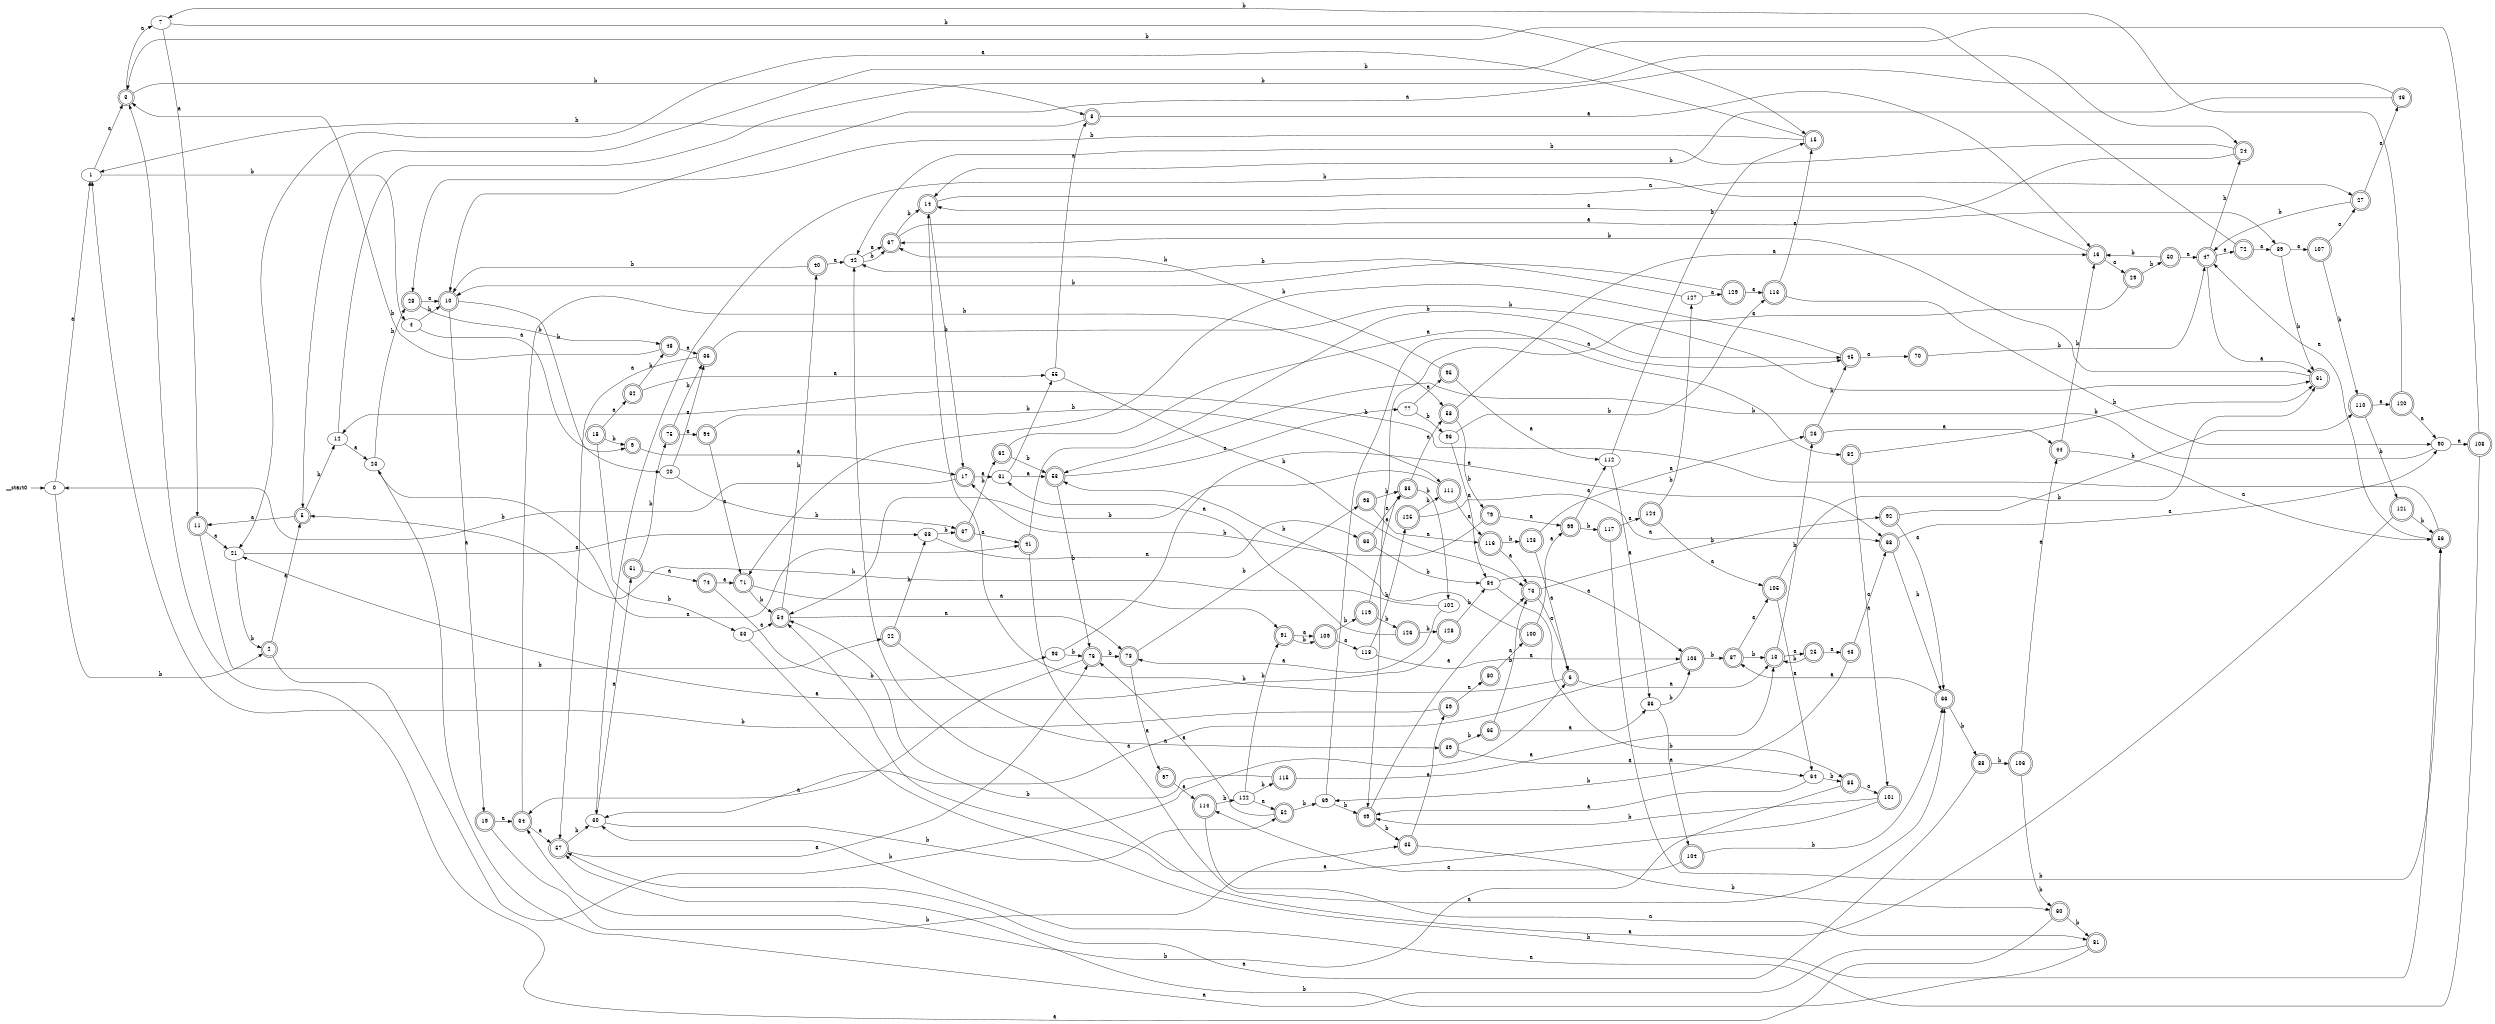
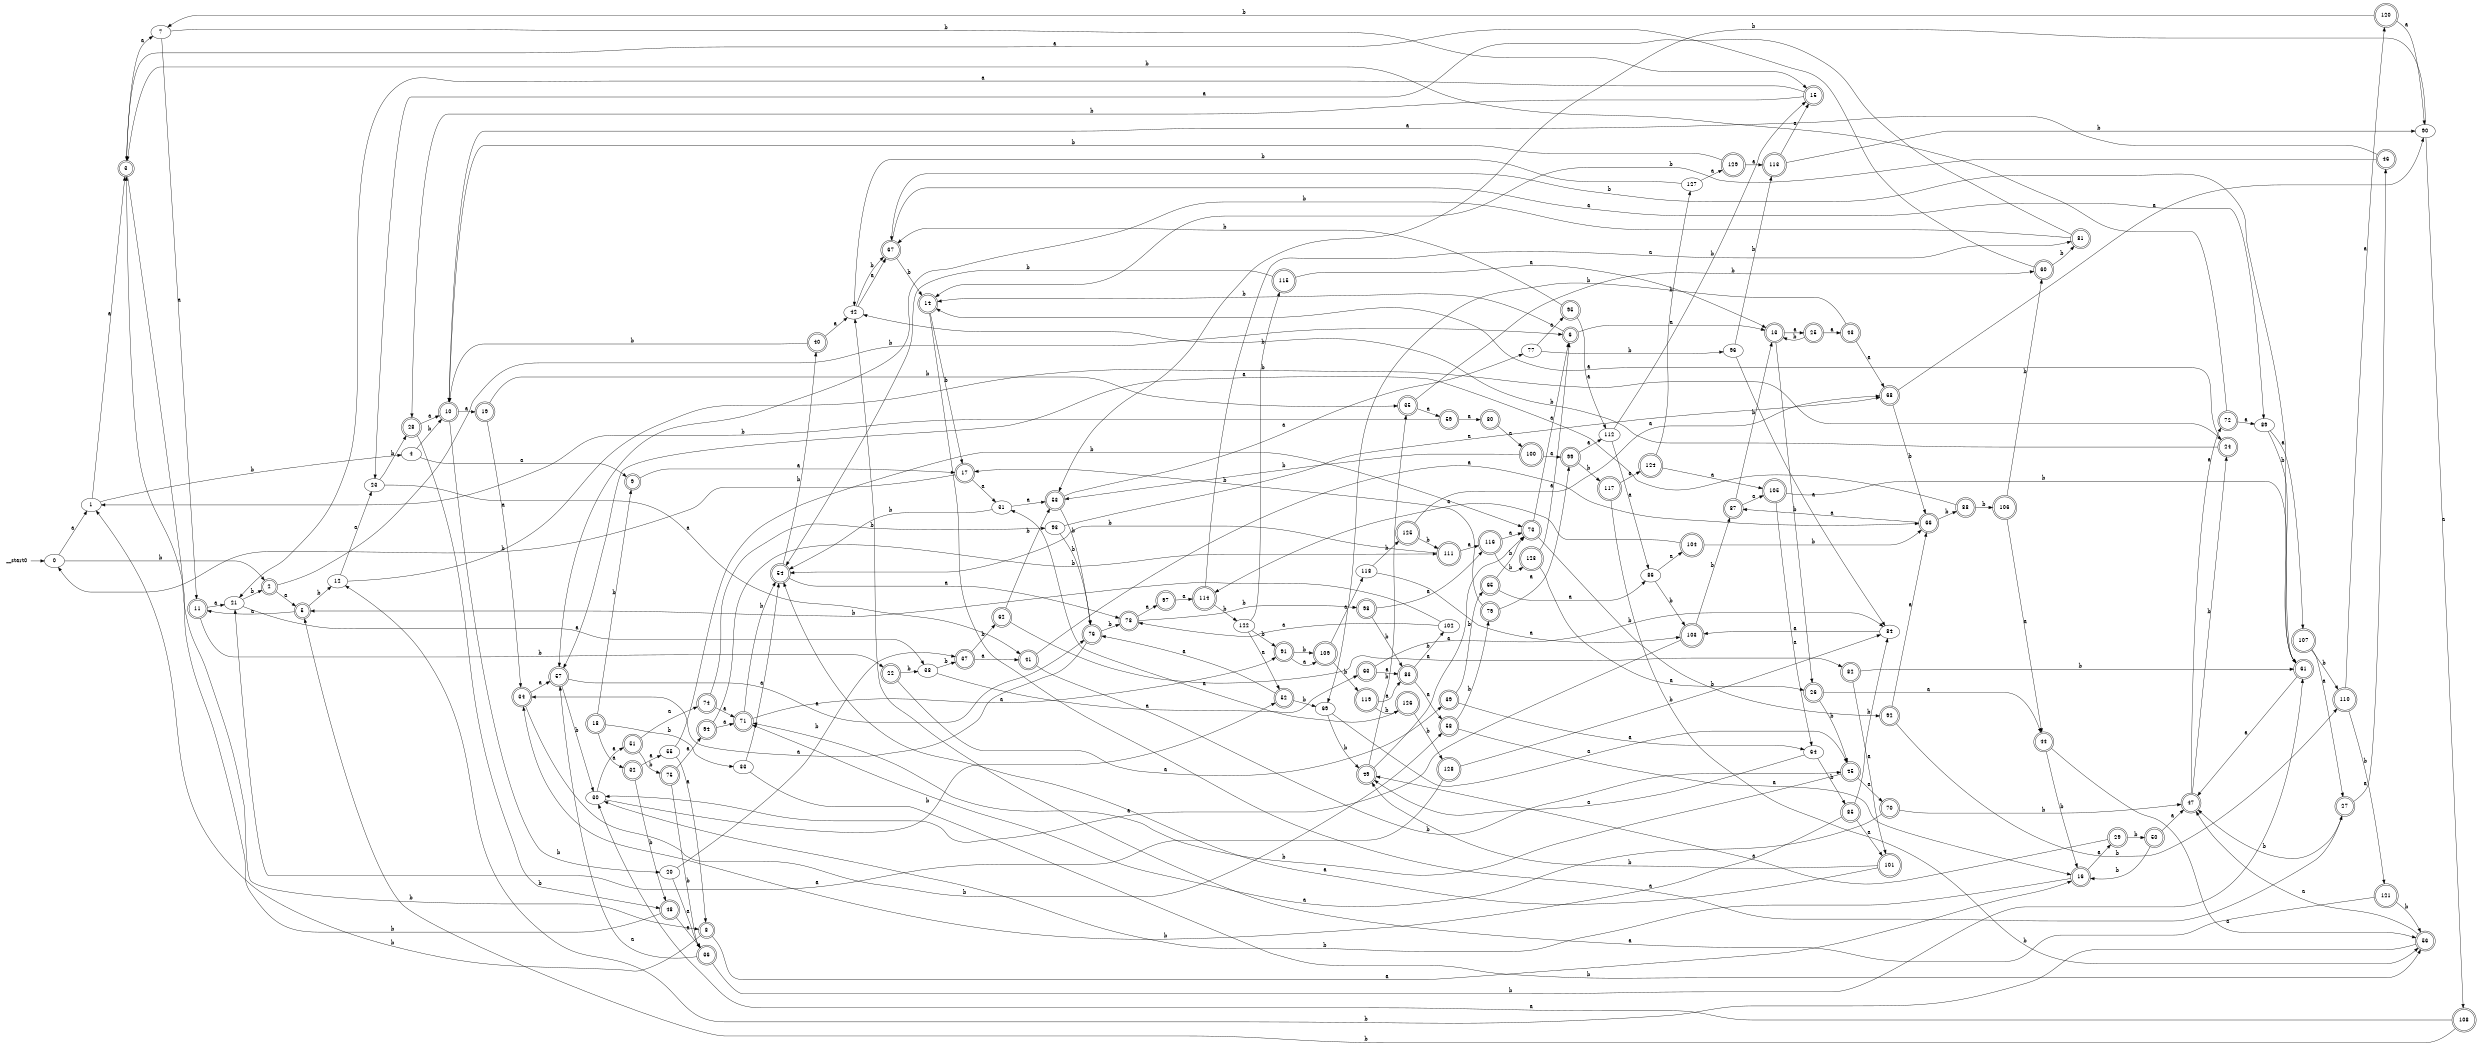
(2226, 351) -> (2249, 735)
(1029, 431) -> (886, 515)
(1617, 740) -> (1870, 722)
none -> (1310, 904)
